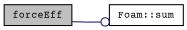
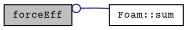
(87, 22) -> (95, 8)
